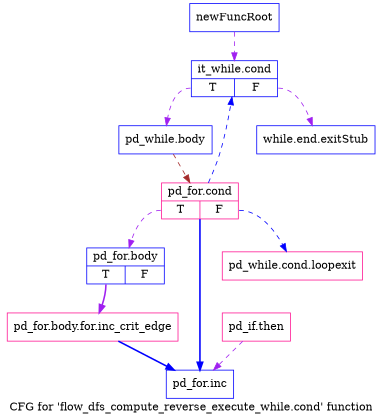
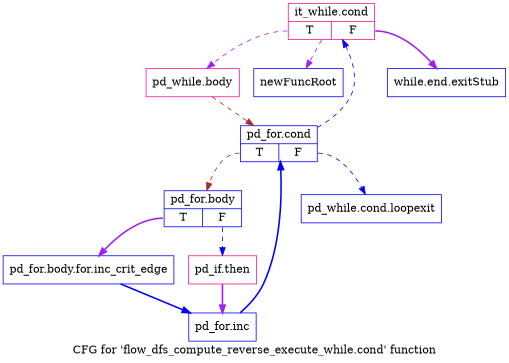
(234, 42) -> (316, 51)
(234, 79) -> (331, 22)
(298, 98) -> (406, 41)
(165, 140) -> (193, 83)
(200, 201) -> (279, 144)
(142, 220) -> (220, 163)
none -> (222, 237)
(292, 266) -> (371, 209)
(200, 291) -> (275, 246)
(93, 327) -> (89, 270)
(231, 353) -> (222, 295)
